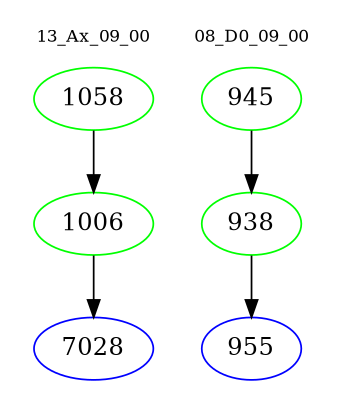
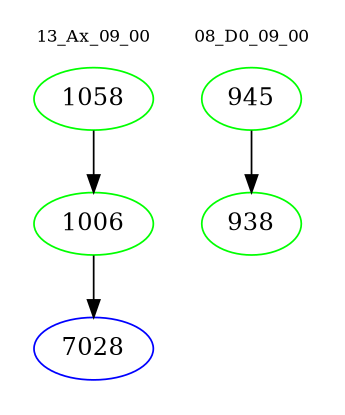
(252, 349) -> none
